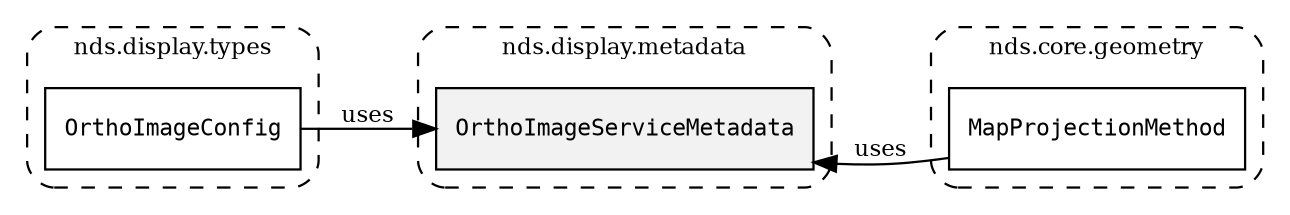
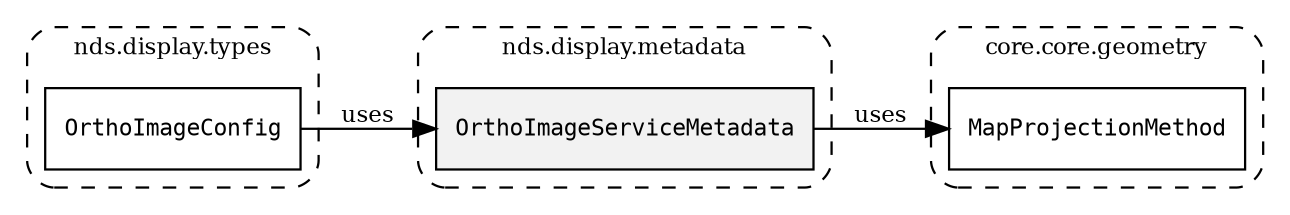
(1097, 49) -> (1097, 49)
(893, 164) -> (870, 129)
